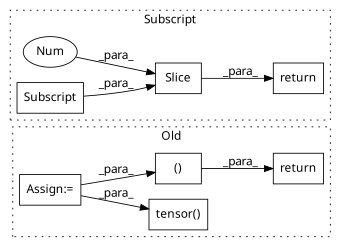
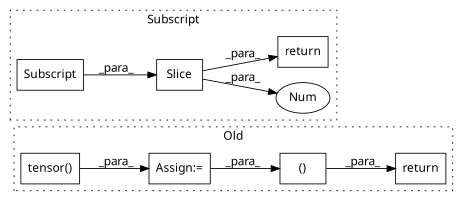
(111, 65) -> (236, 85)
(111, 202) -> (110, 169)
